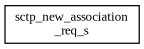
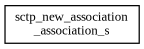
(72, 24) -> (72, 24)
